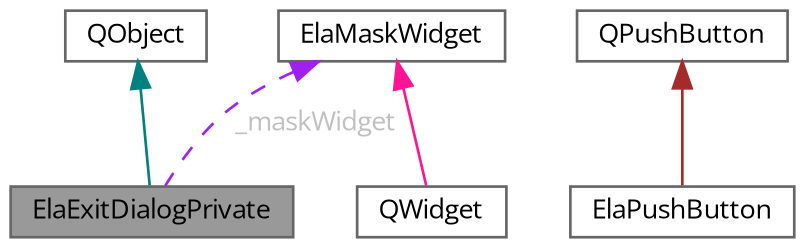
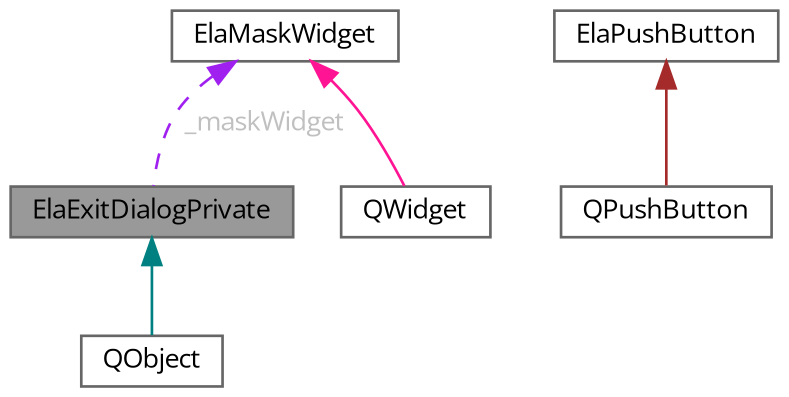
(145, 137) -> (152, 300)
(682, 137) -> (666, 137)
